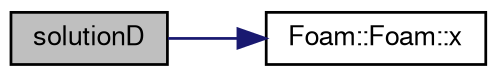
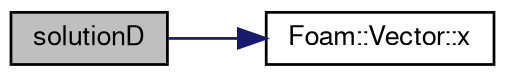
(376, 38) -> (380, 38)
